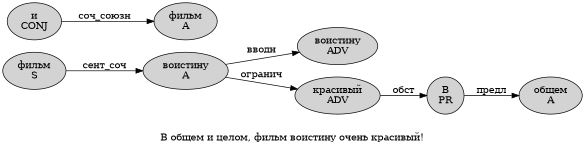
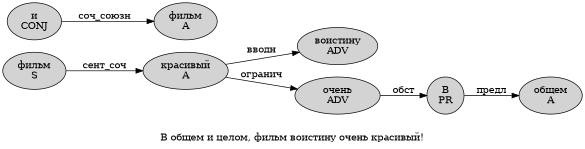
(186, 71) -> (186, 71)
(338, 96) -> (338, 96)
